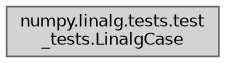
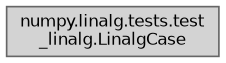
(113, 32) -> (113, 32)
